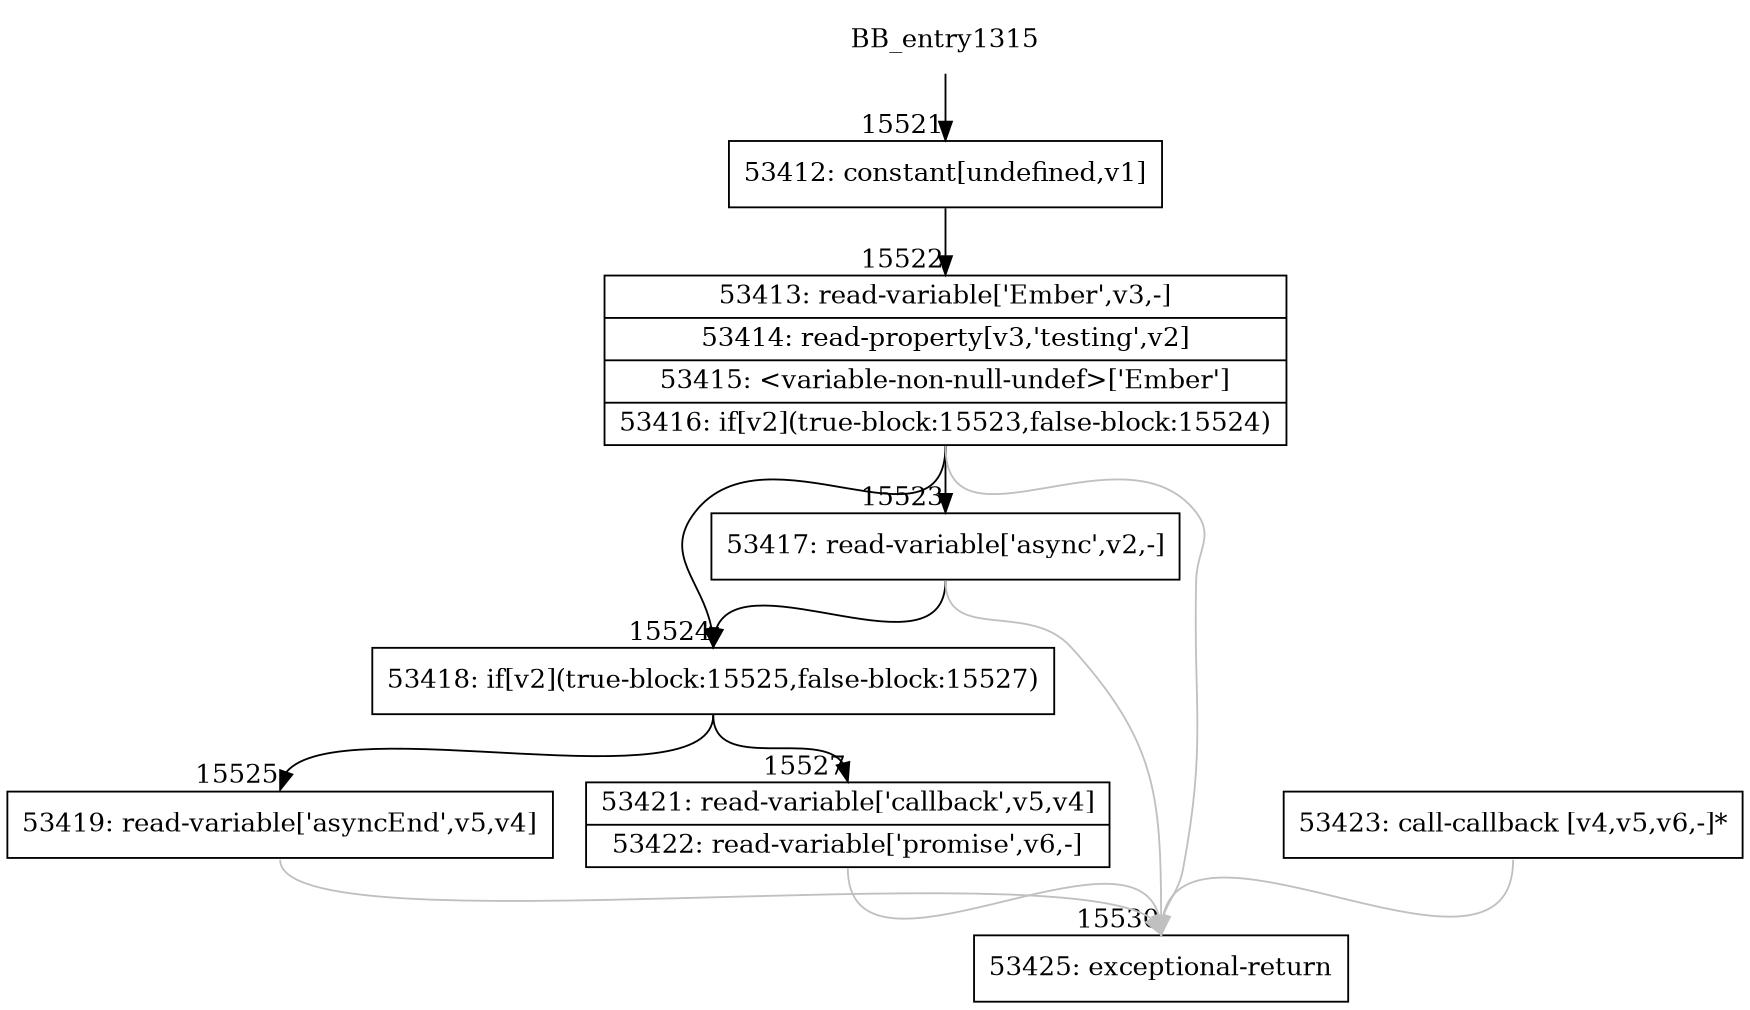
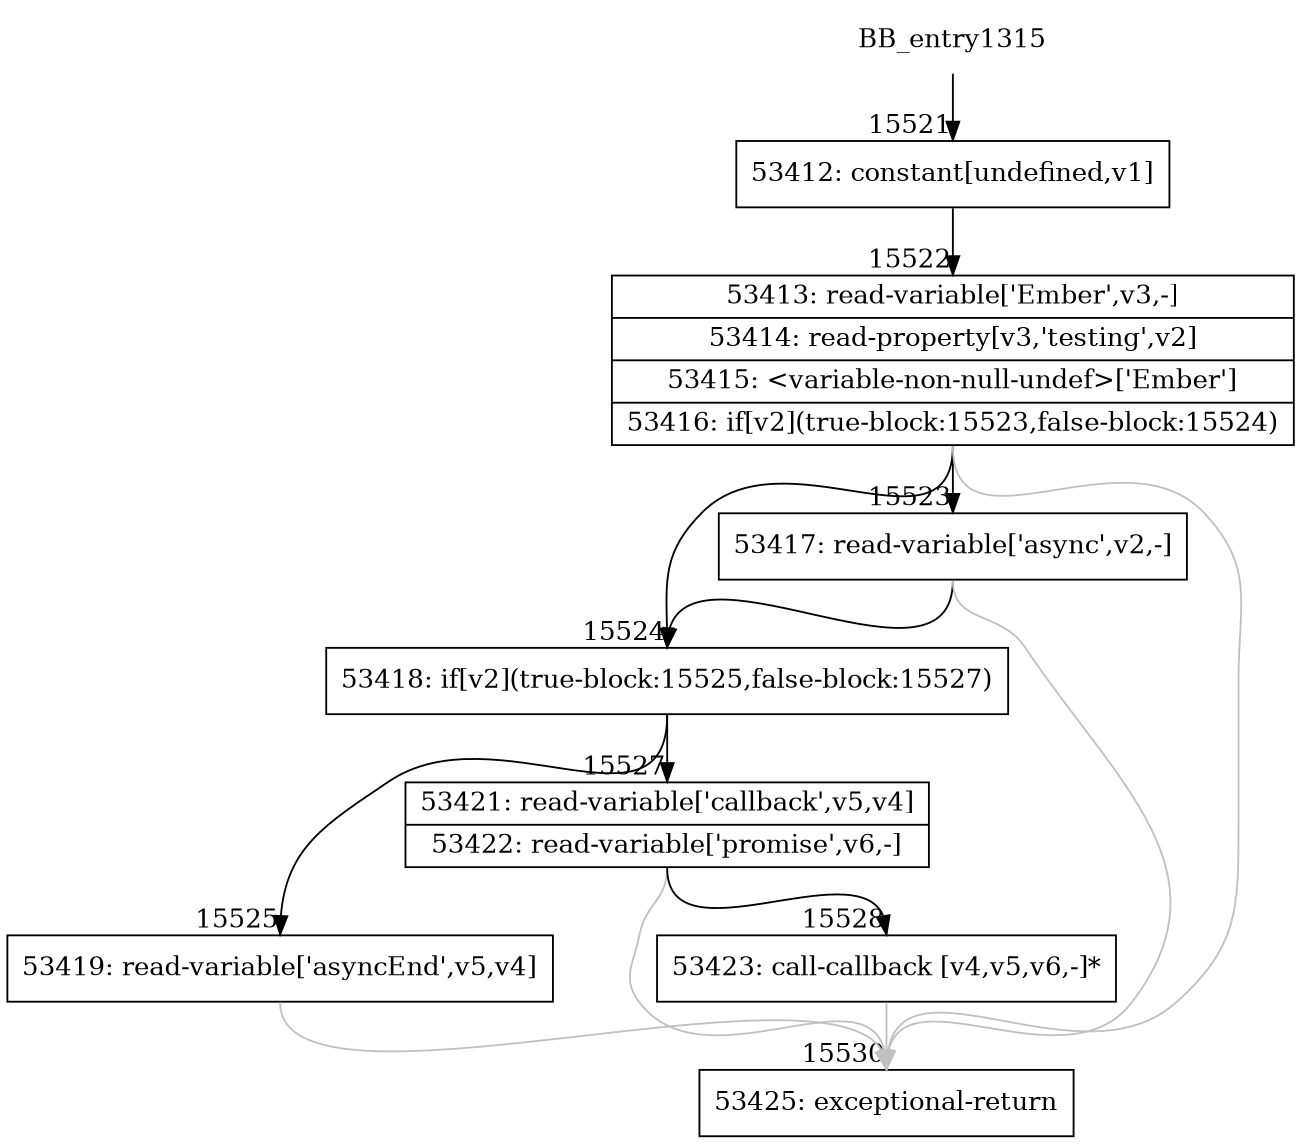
none -> (767, 903)
